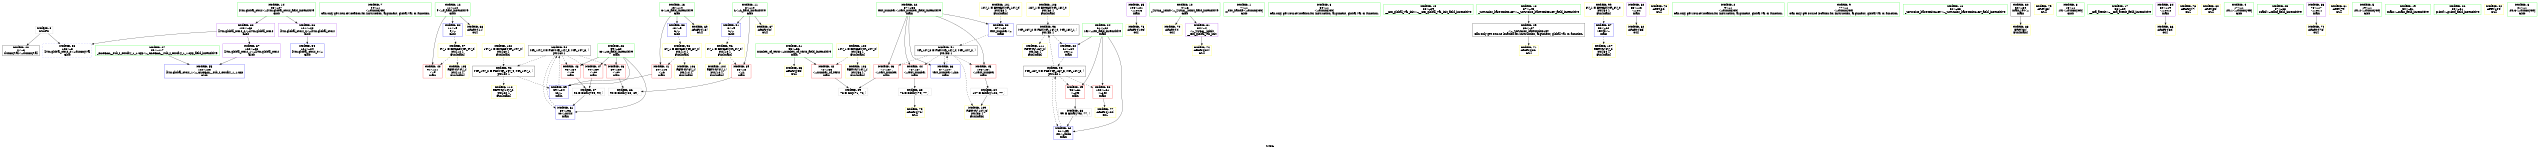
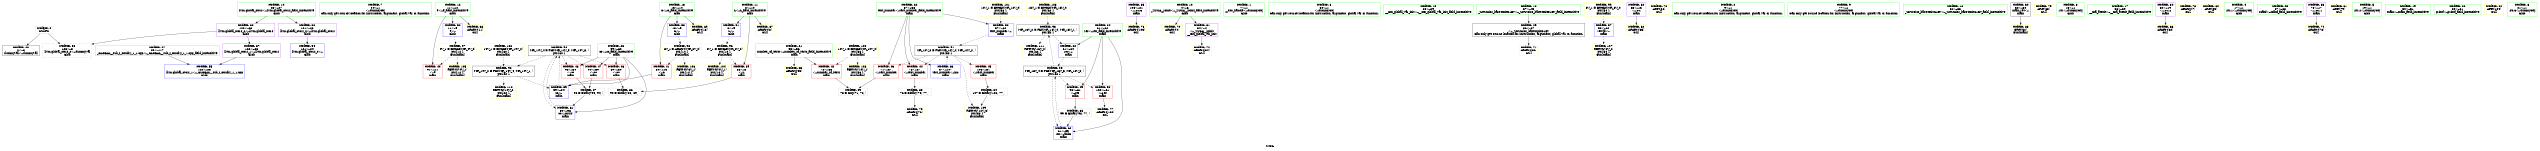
(968, 32) -> none
(682, 49) -> (682, 49)
(945, 59) -> none
